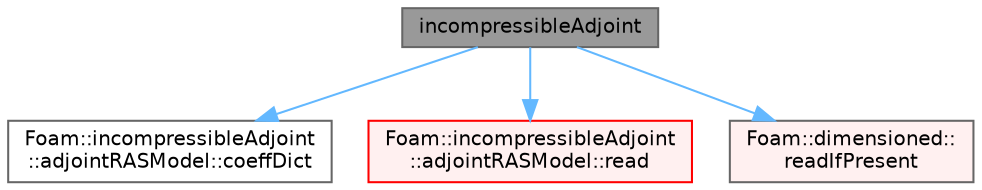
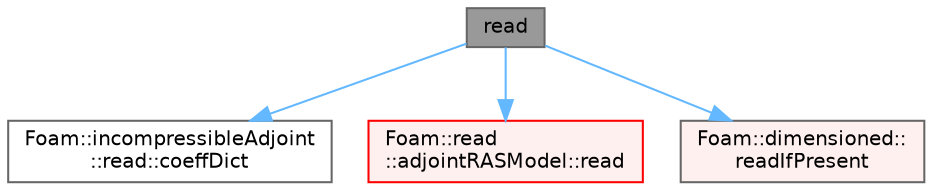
(530, 28) -> (506, 28)
(170, 151) -> (170, 151)
(530, 151) -> (506, 151)
